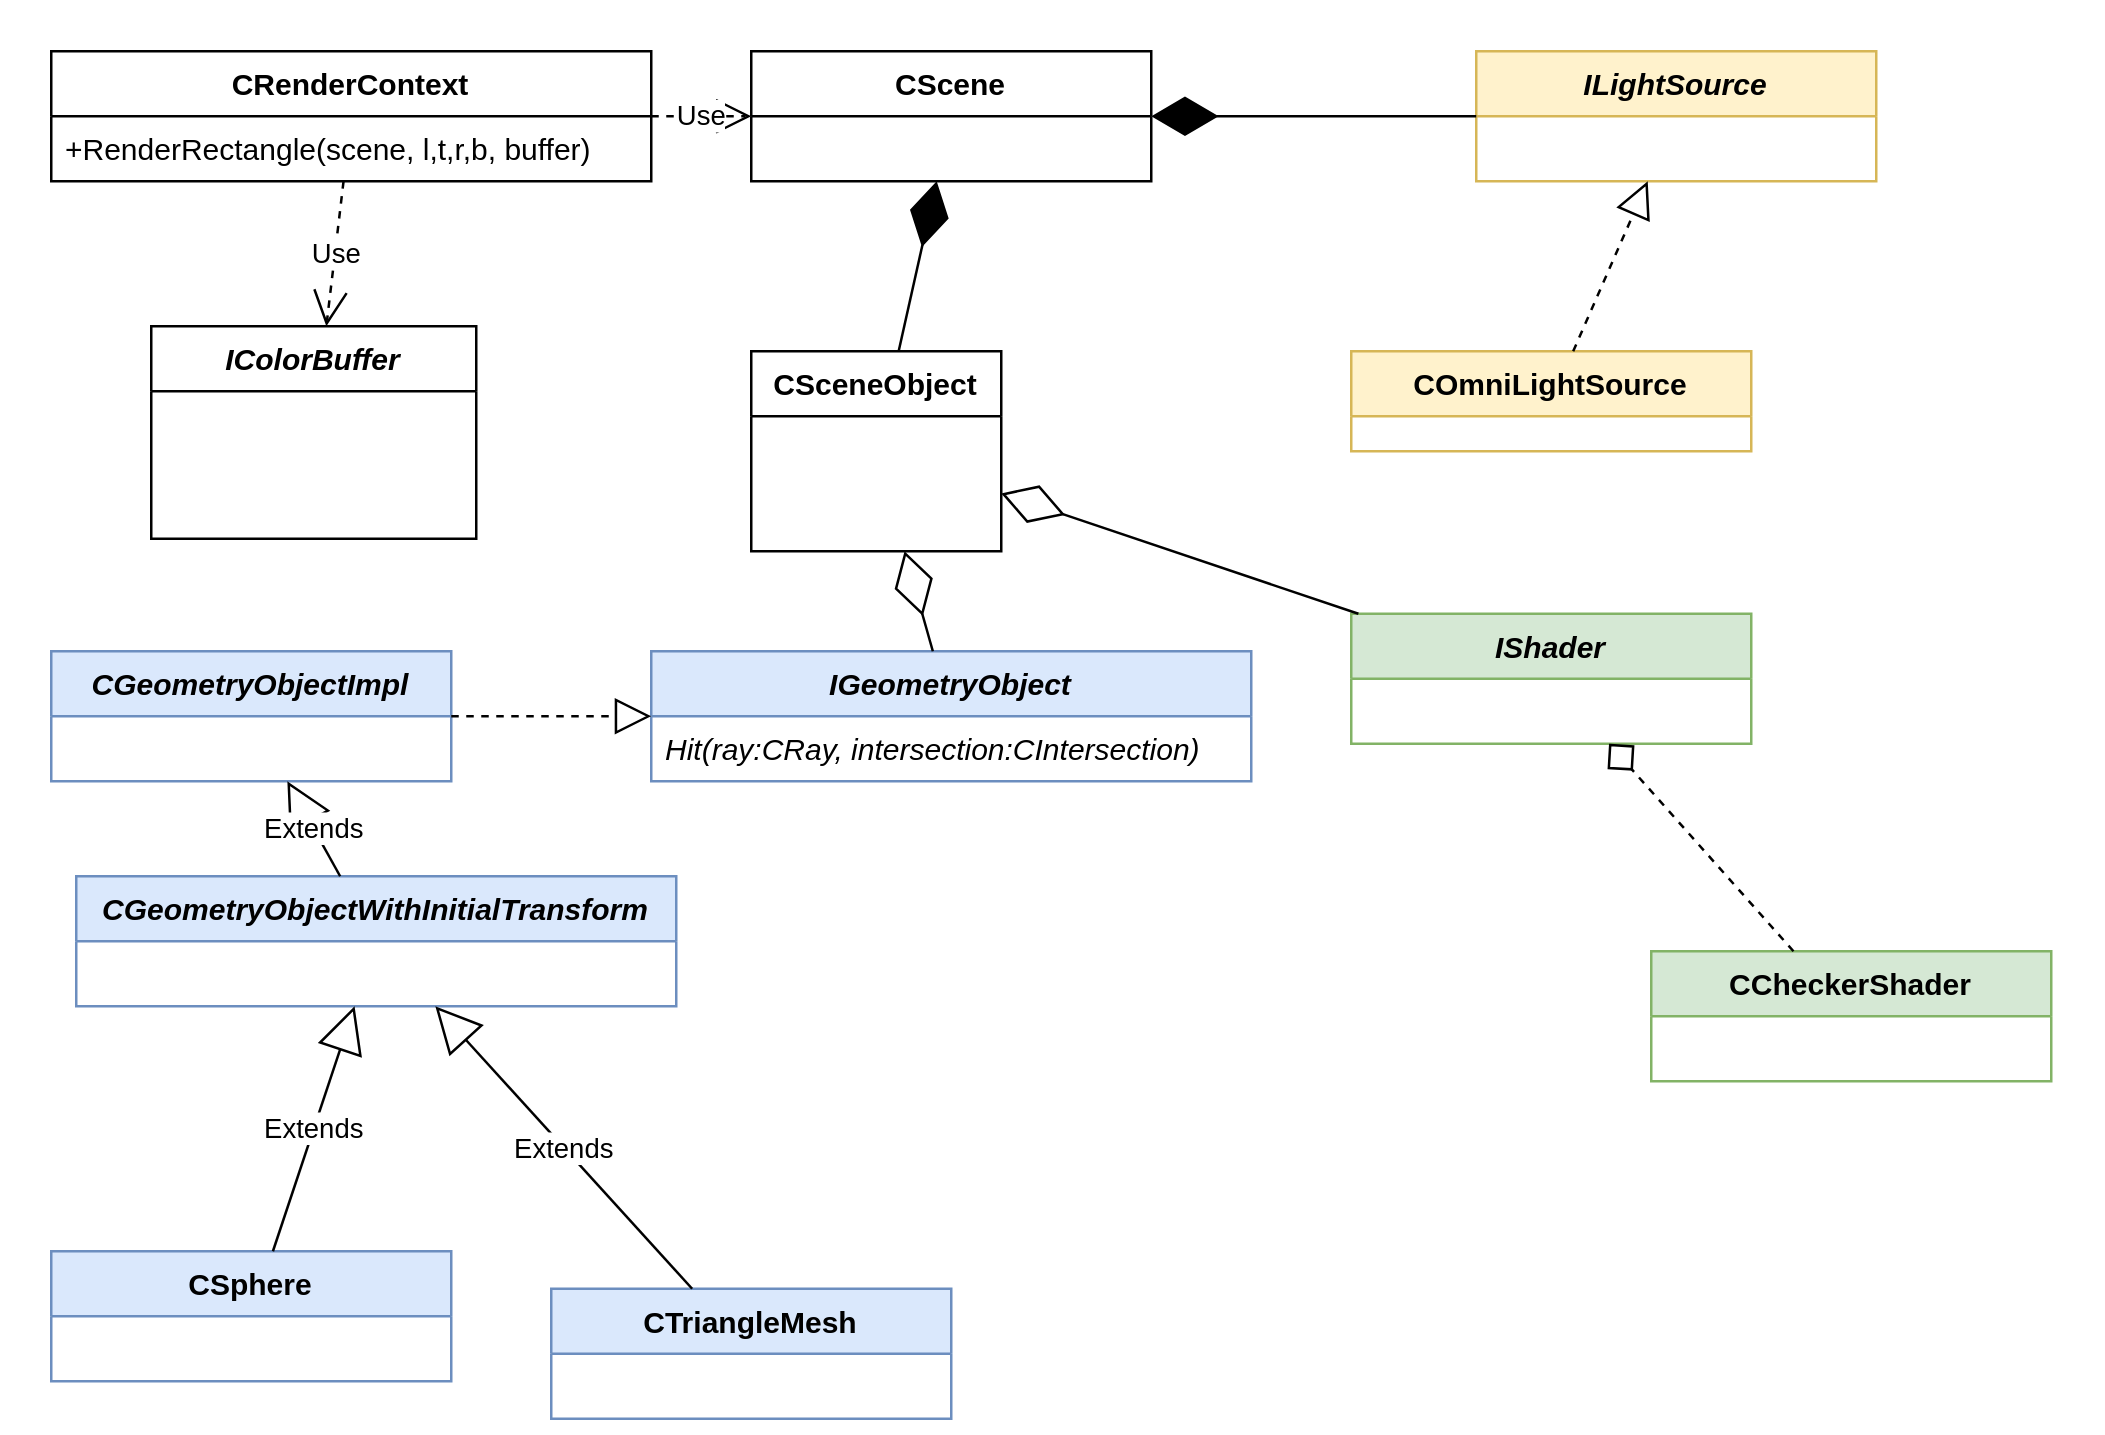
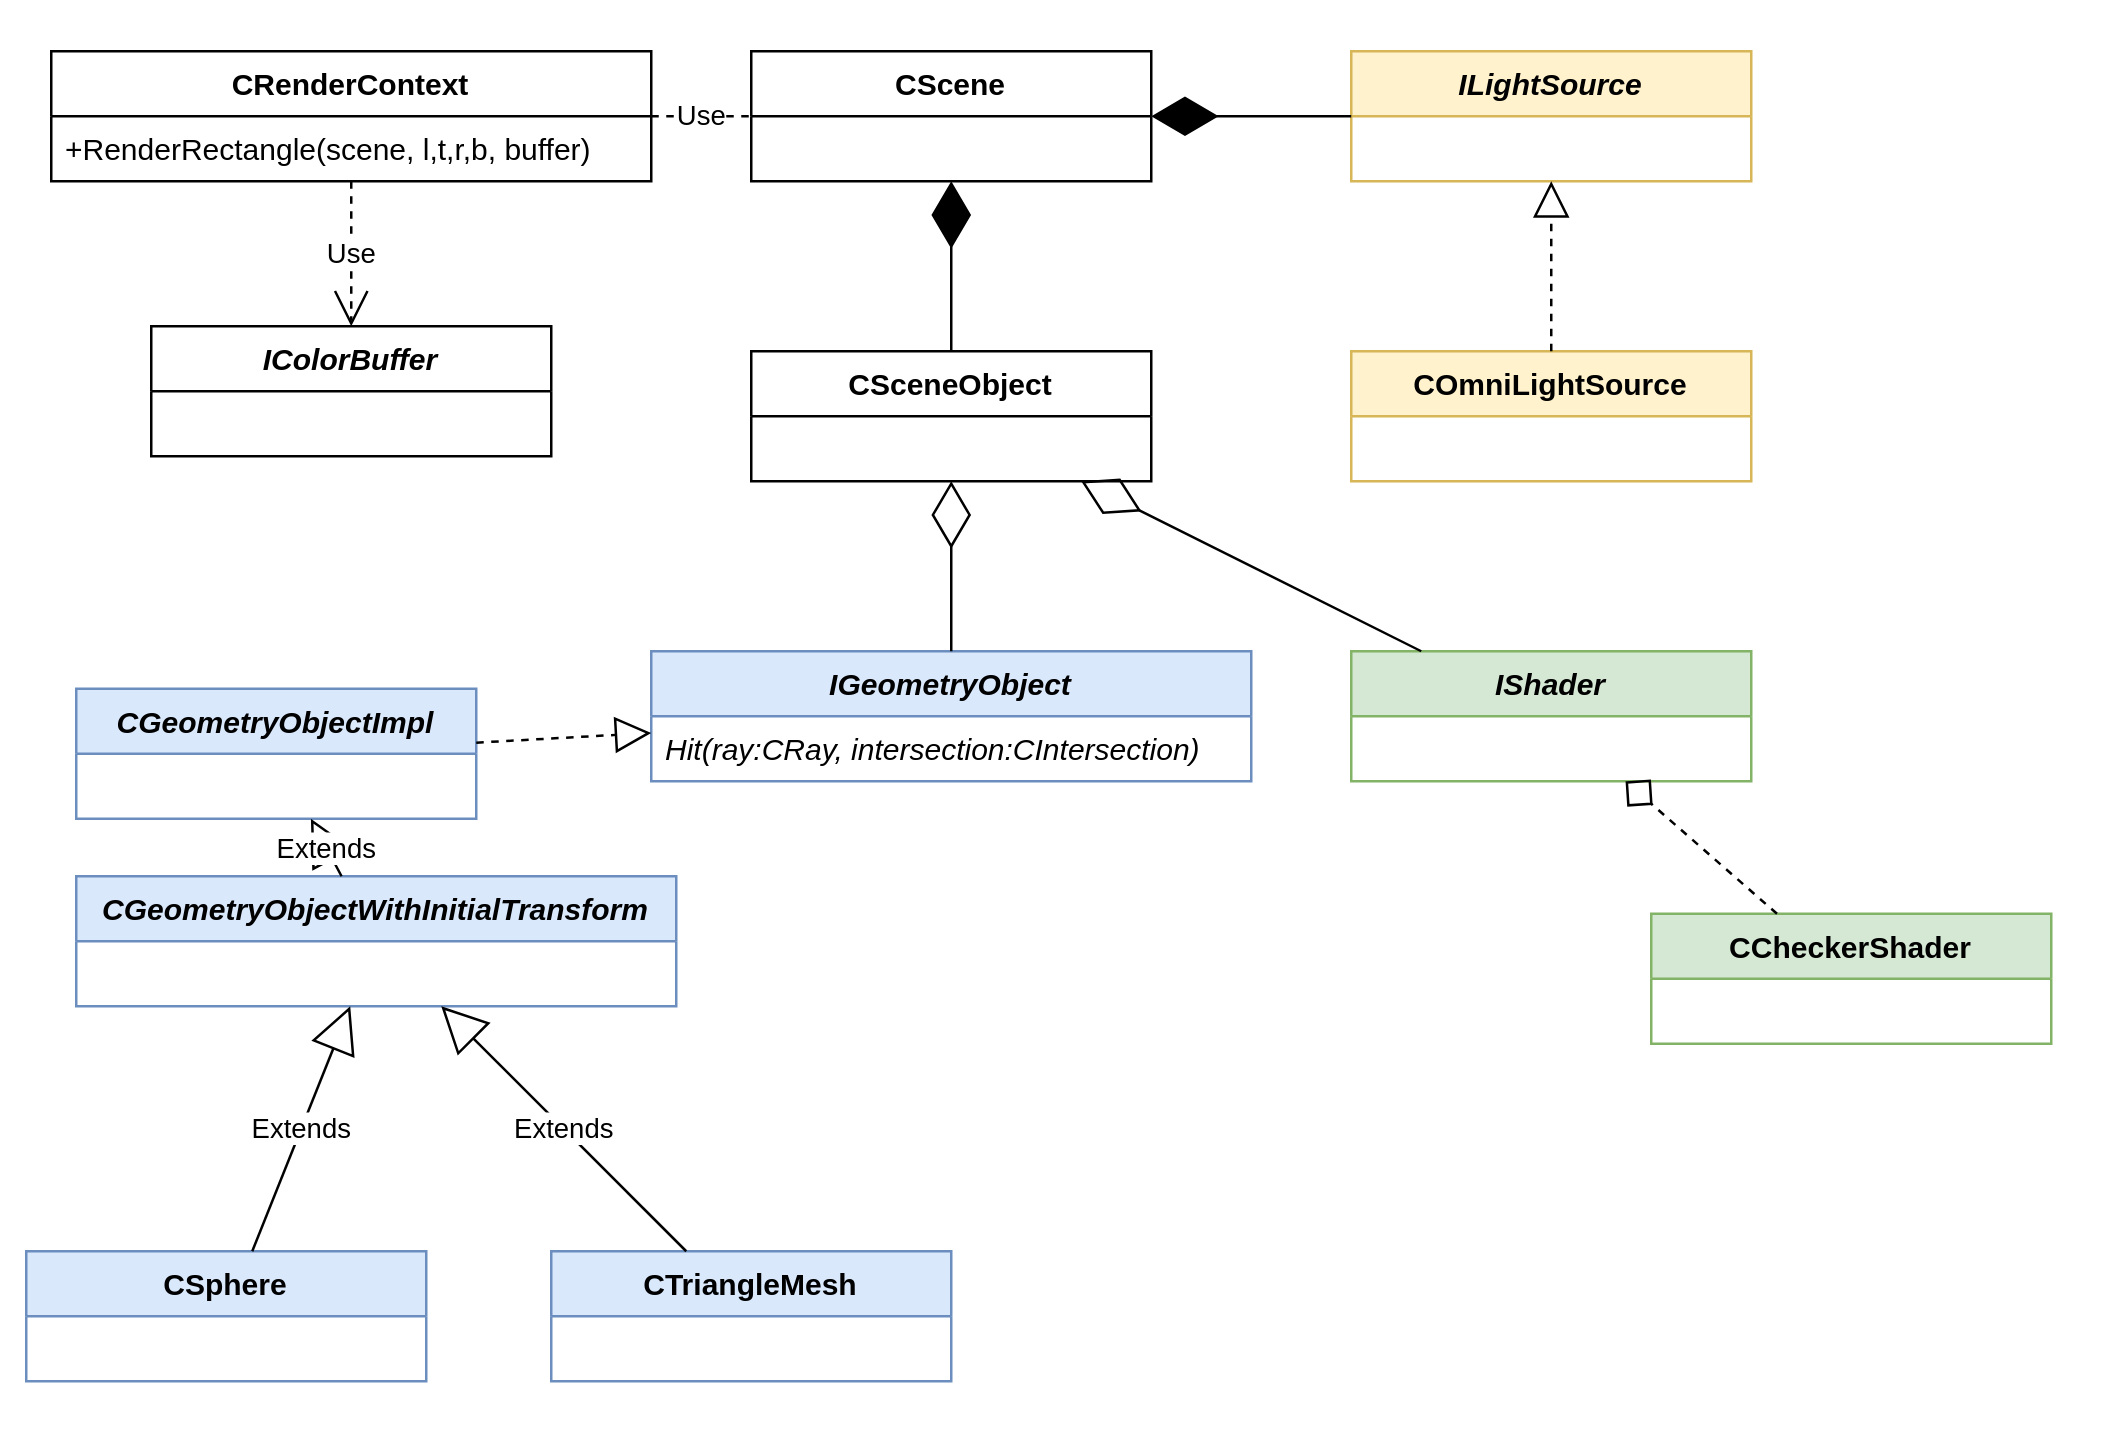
(742, 116) -> (743, 116)
(1676, 116) -> (1551, 116)
(1551, 401) -> (1551, 416)
(314, 433) -> (351, 391)
(876, 451) -> (951, 416)
(1551, 679) -> (1551, 716)
(251, 716) -> (276, 754)
(1851, 1016) -> (1851, 979)
(251, 1316) -> (226, 1316)
(751, 1354) -> (751, 1316)
